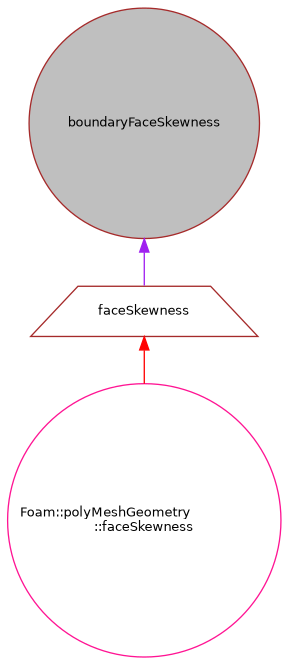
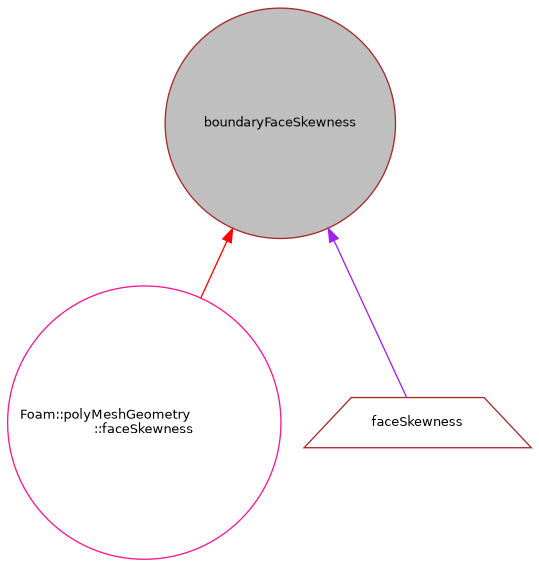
(144, 367) -> (214, 270)
